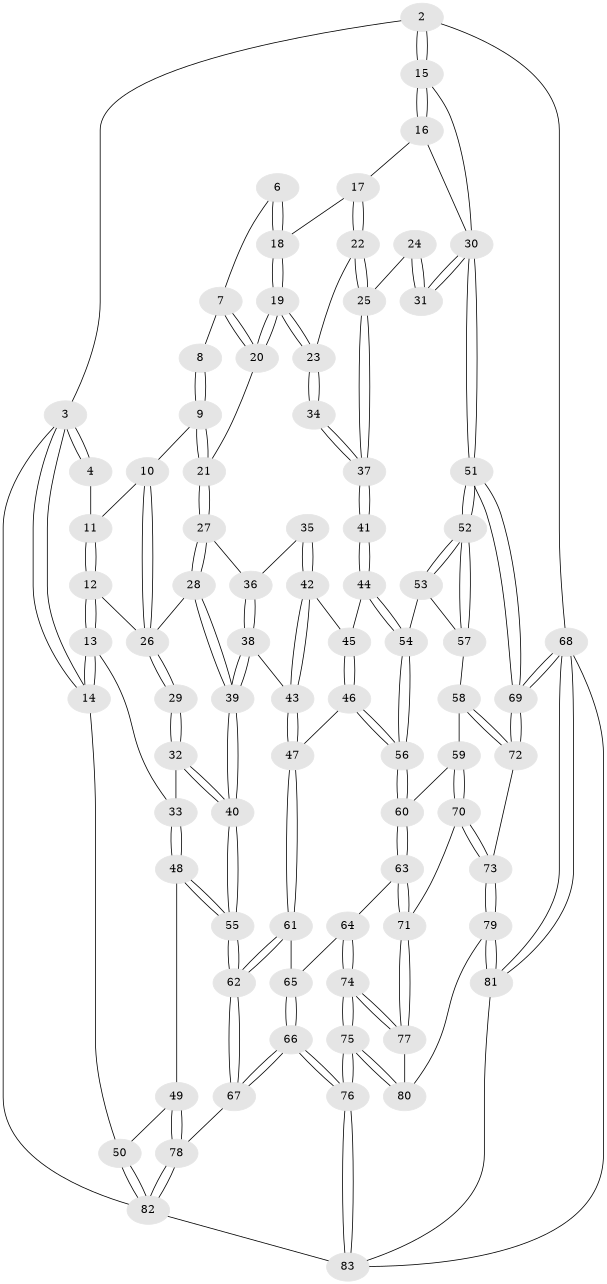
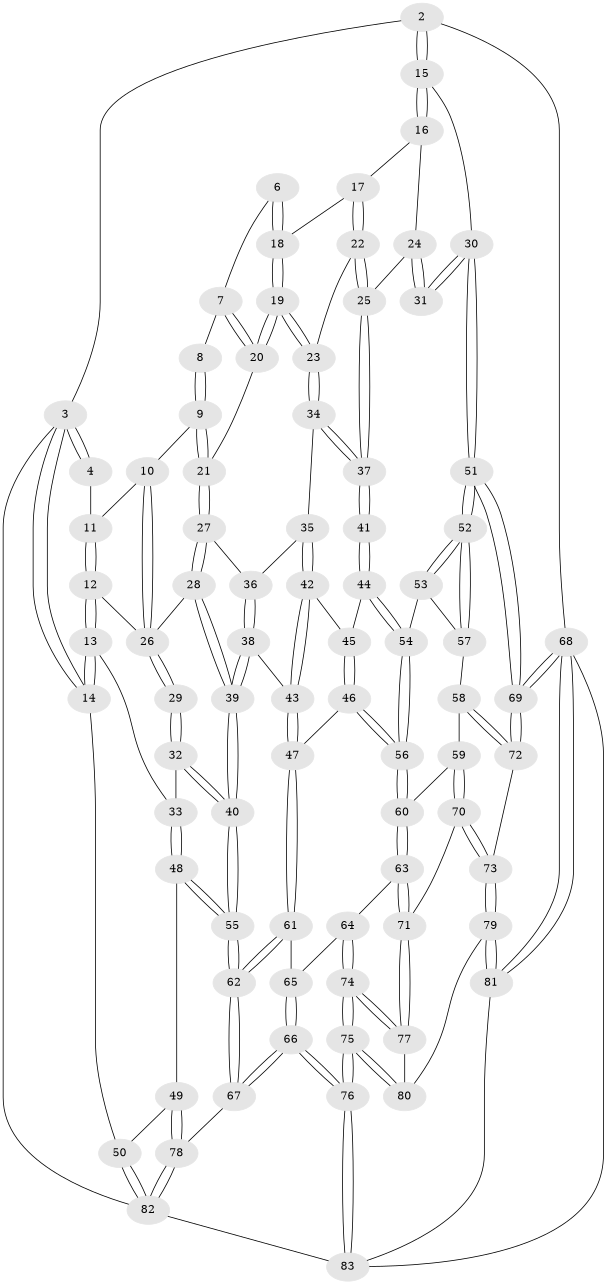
(447, 188) -> (419, 188)
none -> (311, 472)
